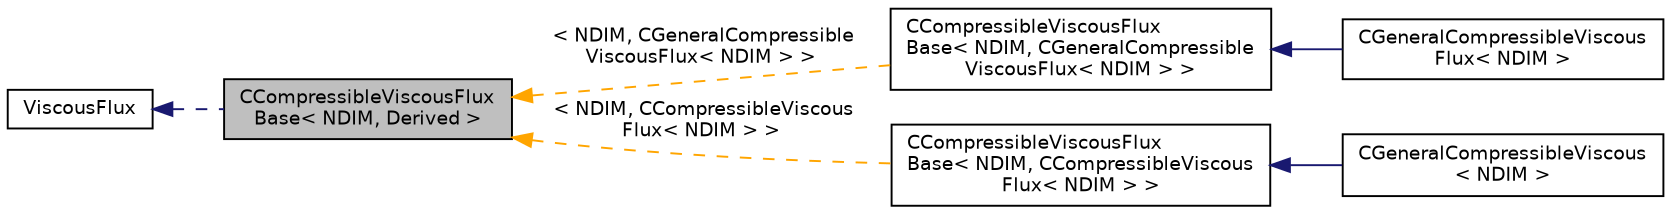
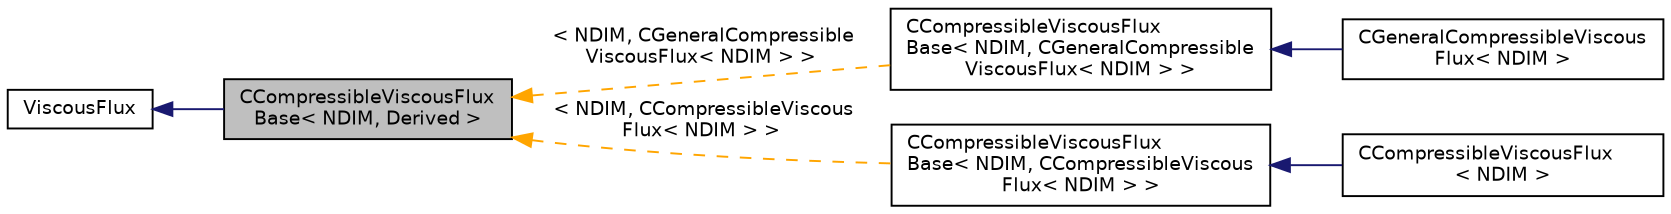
(198, 109) -> (198, 109)
(1503, 165) -> (1503, 165)
